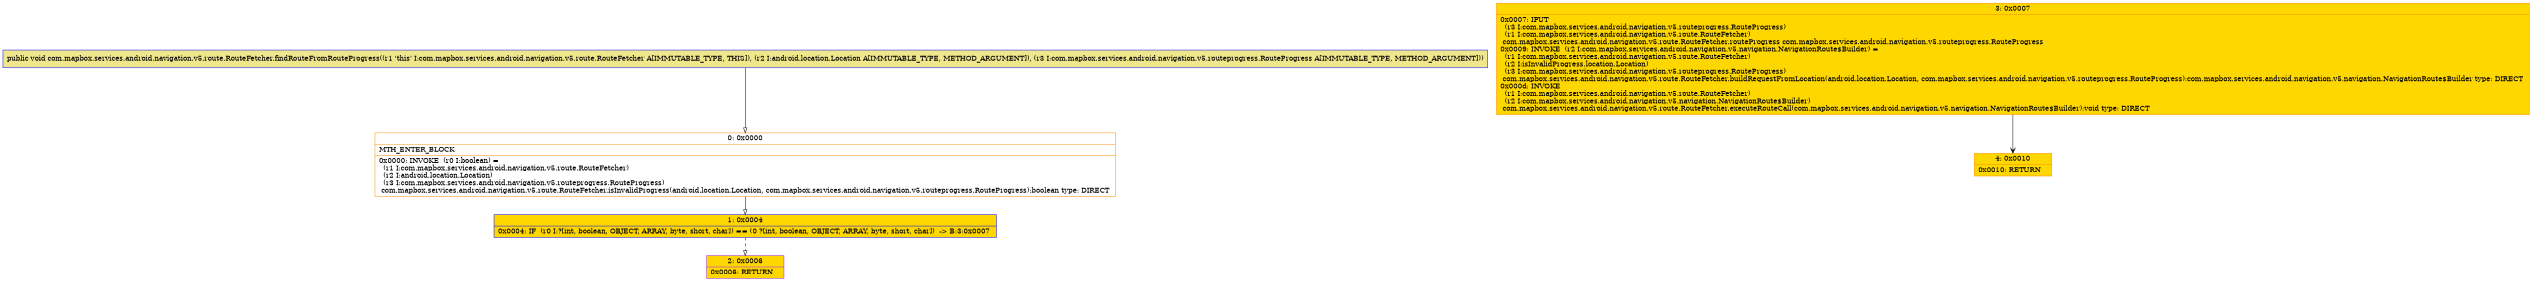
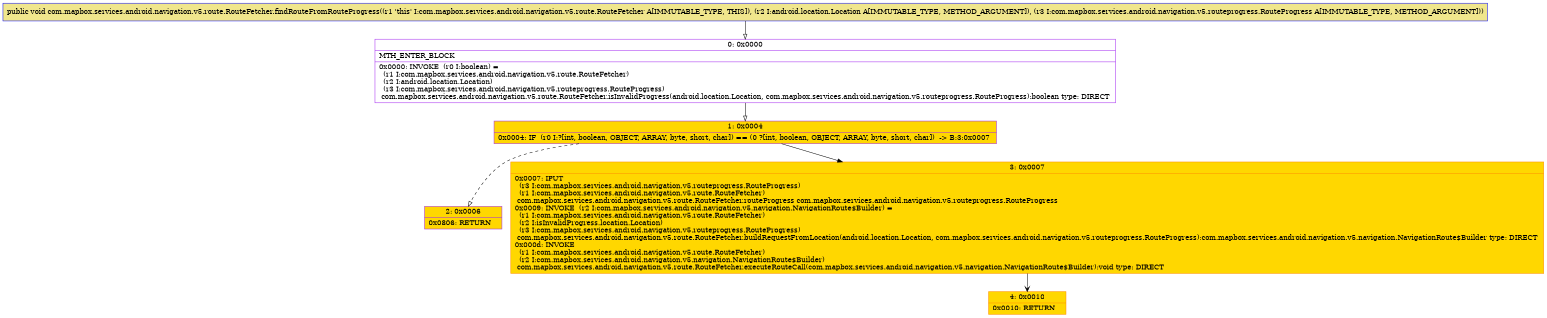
none -> (810, 152)
(745, 165) -> (745, 71)
(745, 226) -> (745, 132)
(745, 272) -> (463, 223)
